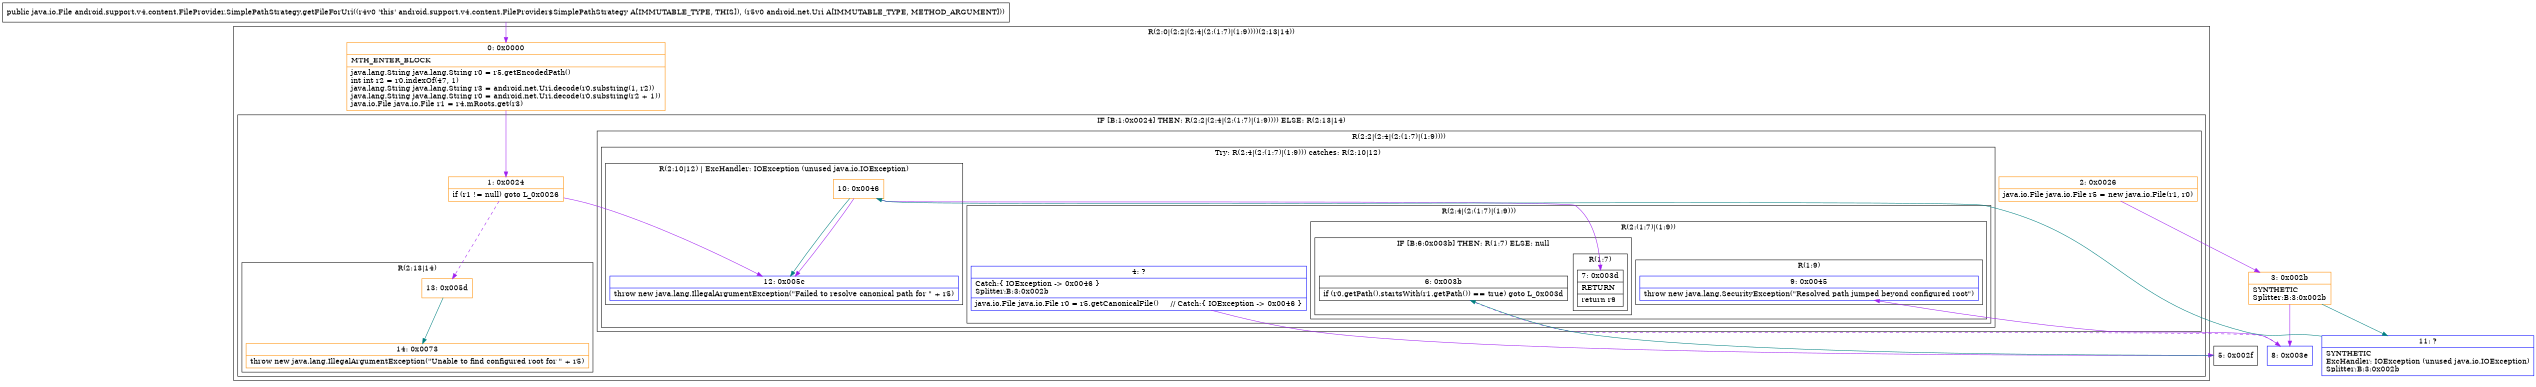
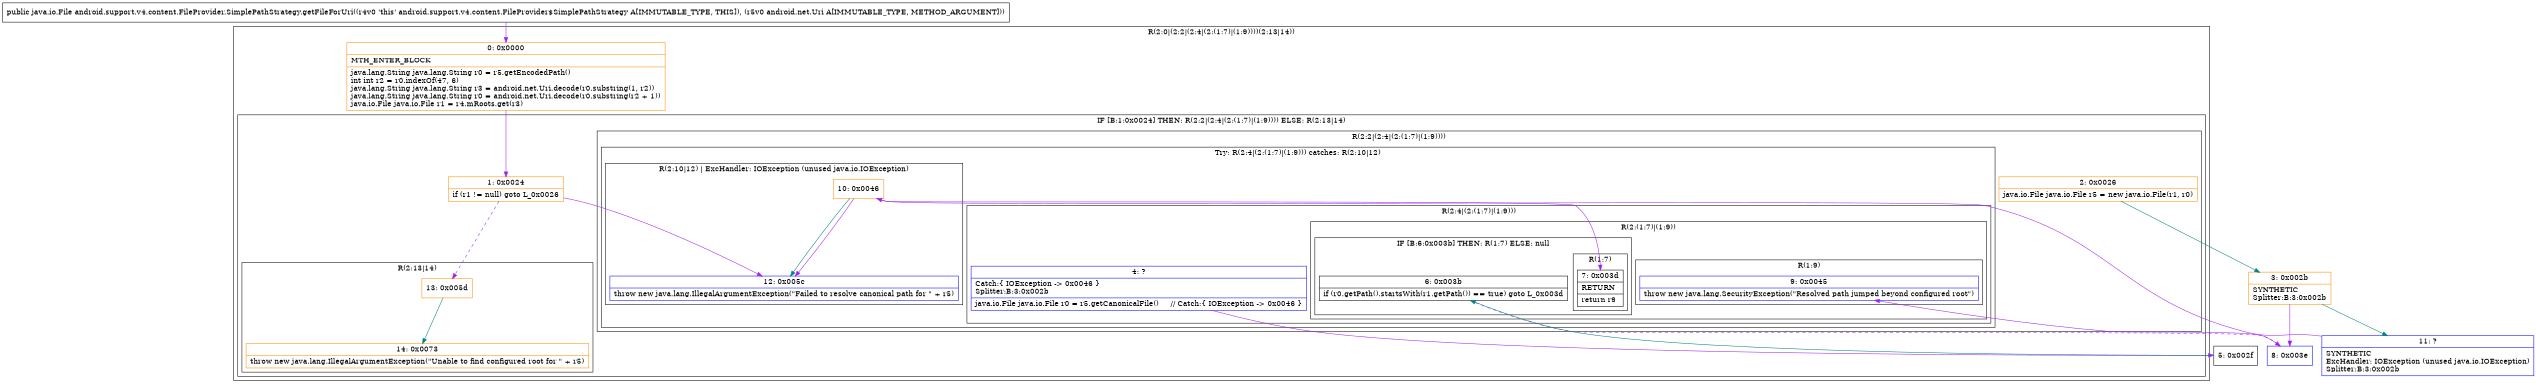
(405, 81) -> (405, 81)
(1617, 203) -> (1617, 203)
(2188, 236) -> (2188, 236)
